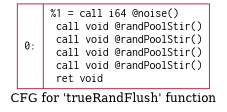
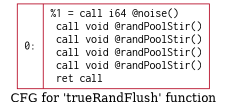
(77, 78) -> (77, 78)
